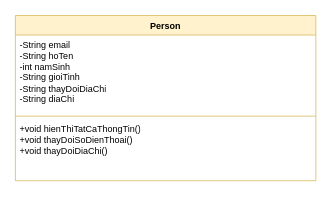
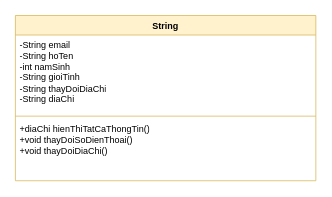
(165, 26) -> (165, 26)
(85, 140) -> (88, 140)
